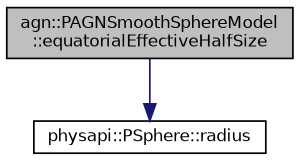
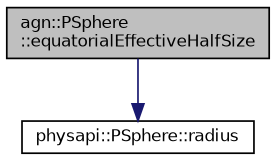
(150, 33) -> (138, 33)
